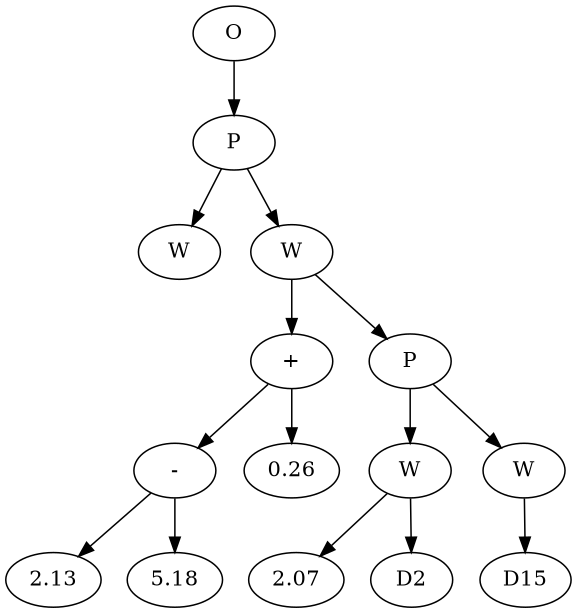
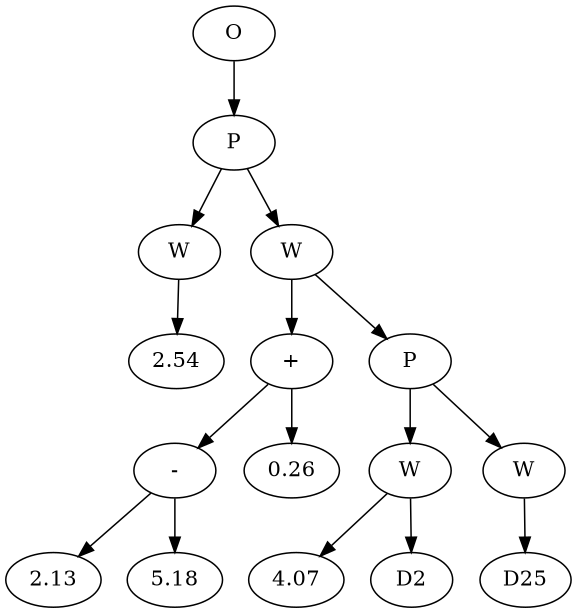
none -> (176, 361)
(296, 580) -> (296, 580)
(526, 580) -> (526, 580)
